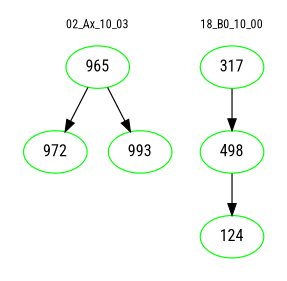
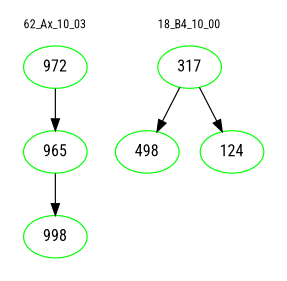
(98, 25) -> (55, 25)
(232, 25) -> (190, 25)
(79, 104) -> (55, 104)
(140, 152) -> (55, 237)
(232, 189) -> (208, 104)
